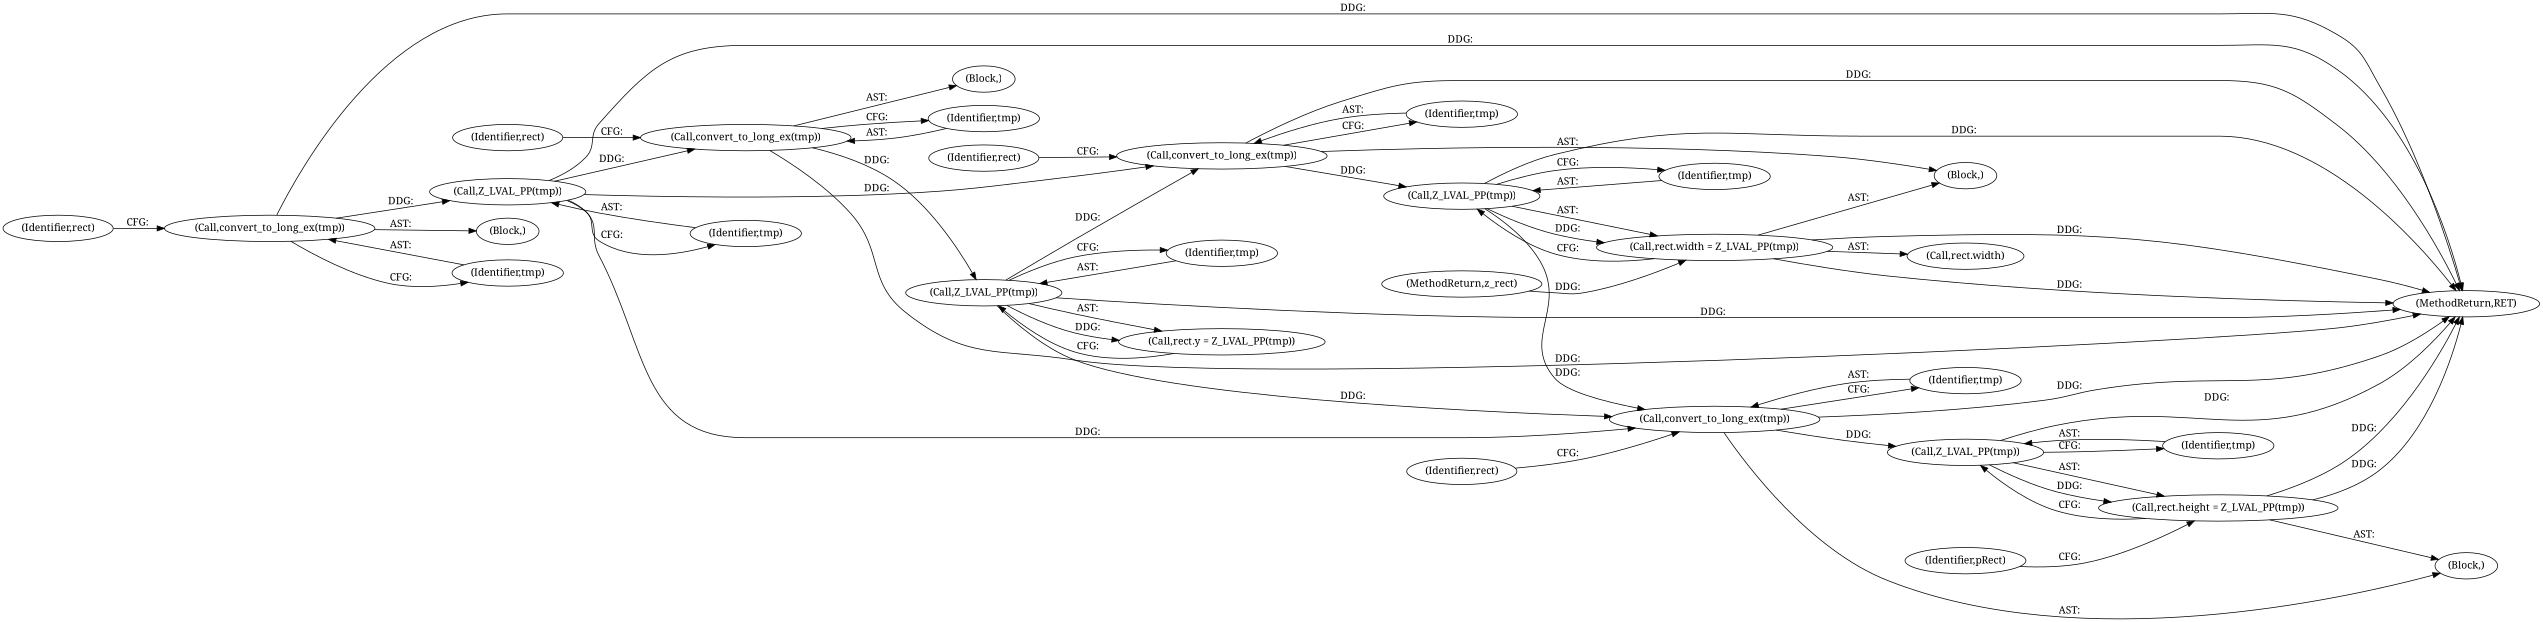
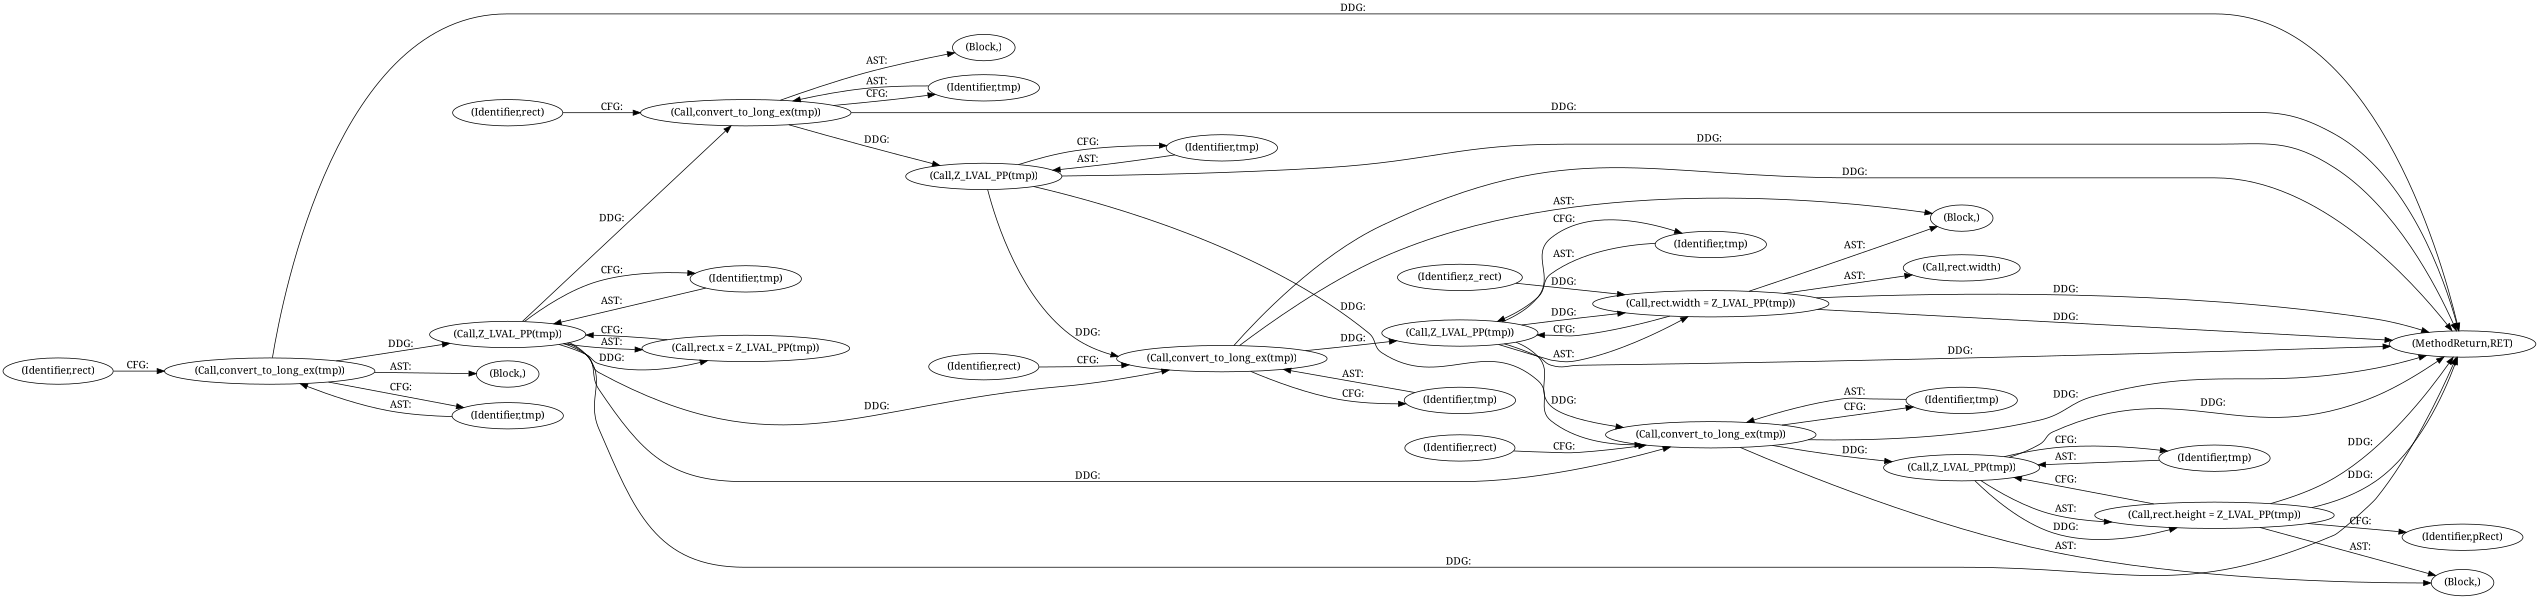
(1462, 284) -> (1460, 277)
(1222, 342) -> none
none -> (746, 348)
(2107, 558) -> (2353, 528)
